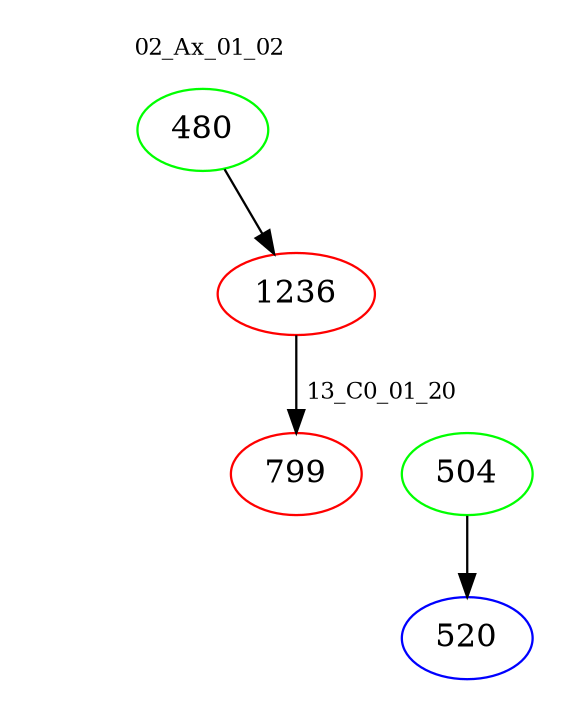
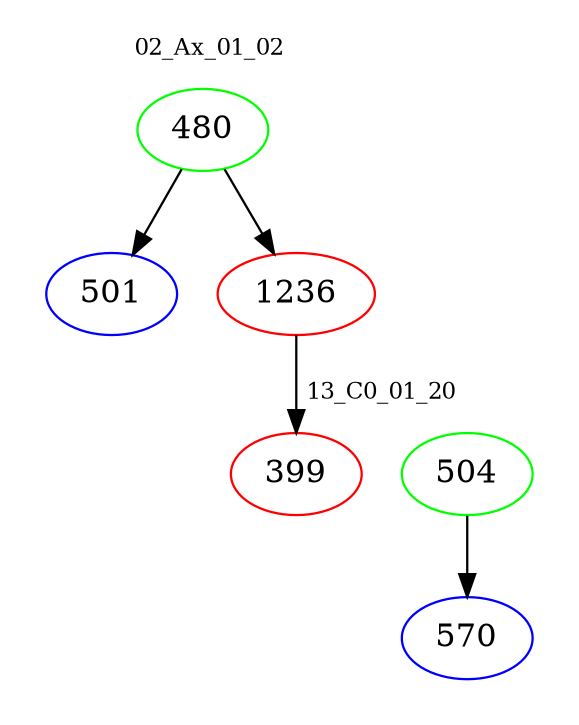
none -> (112, 294)
(296, 474) -> (296, 474)
(467, 638) -> (467, 638)
